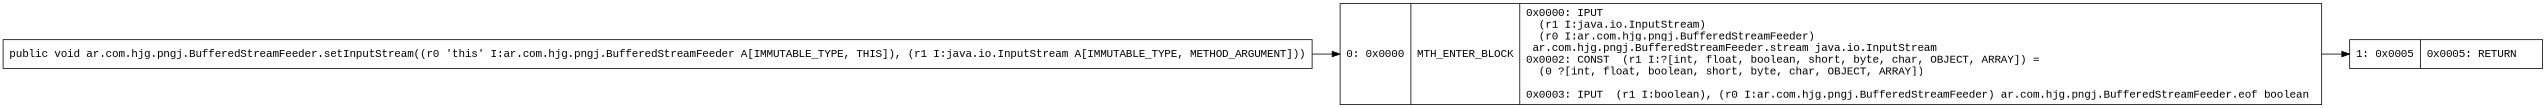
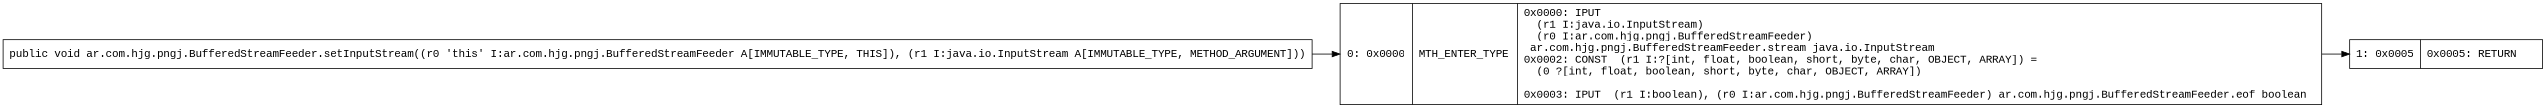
(1465, 54) -> (1464, 54)
